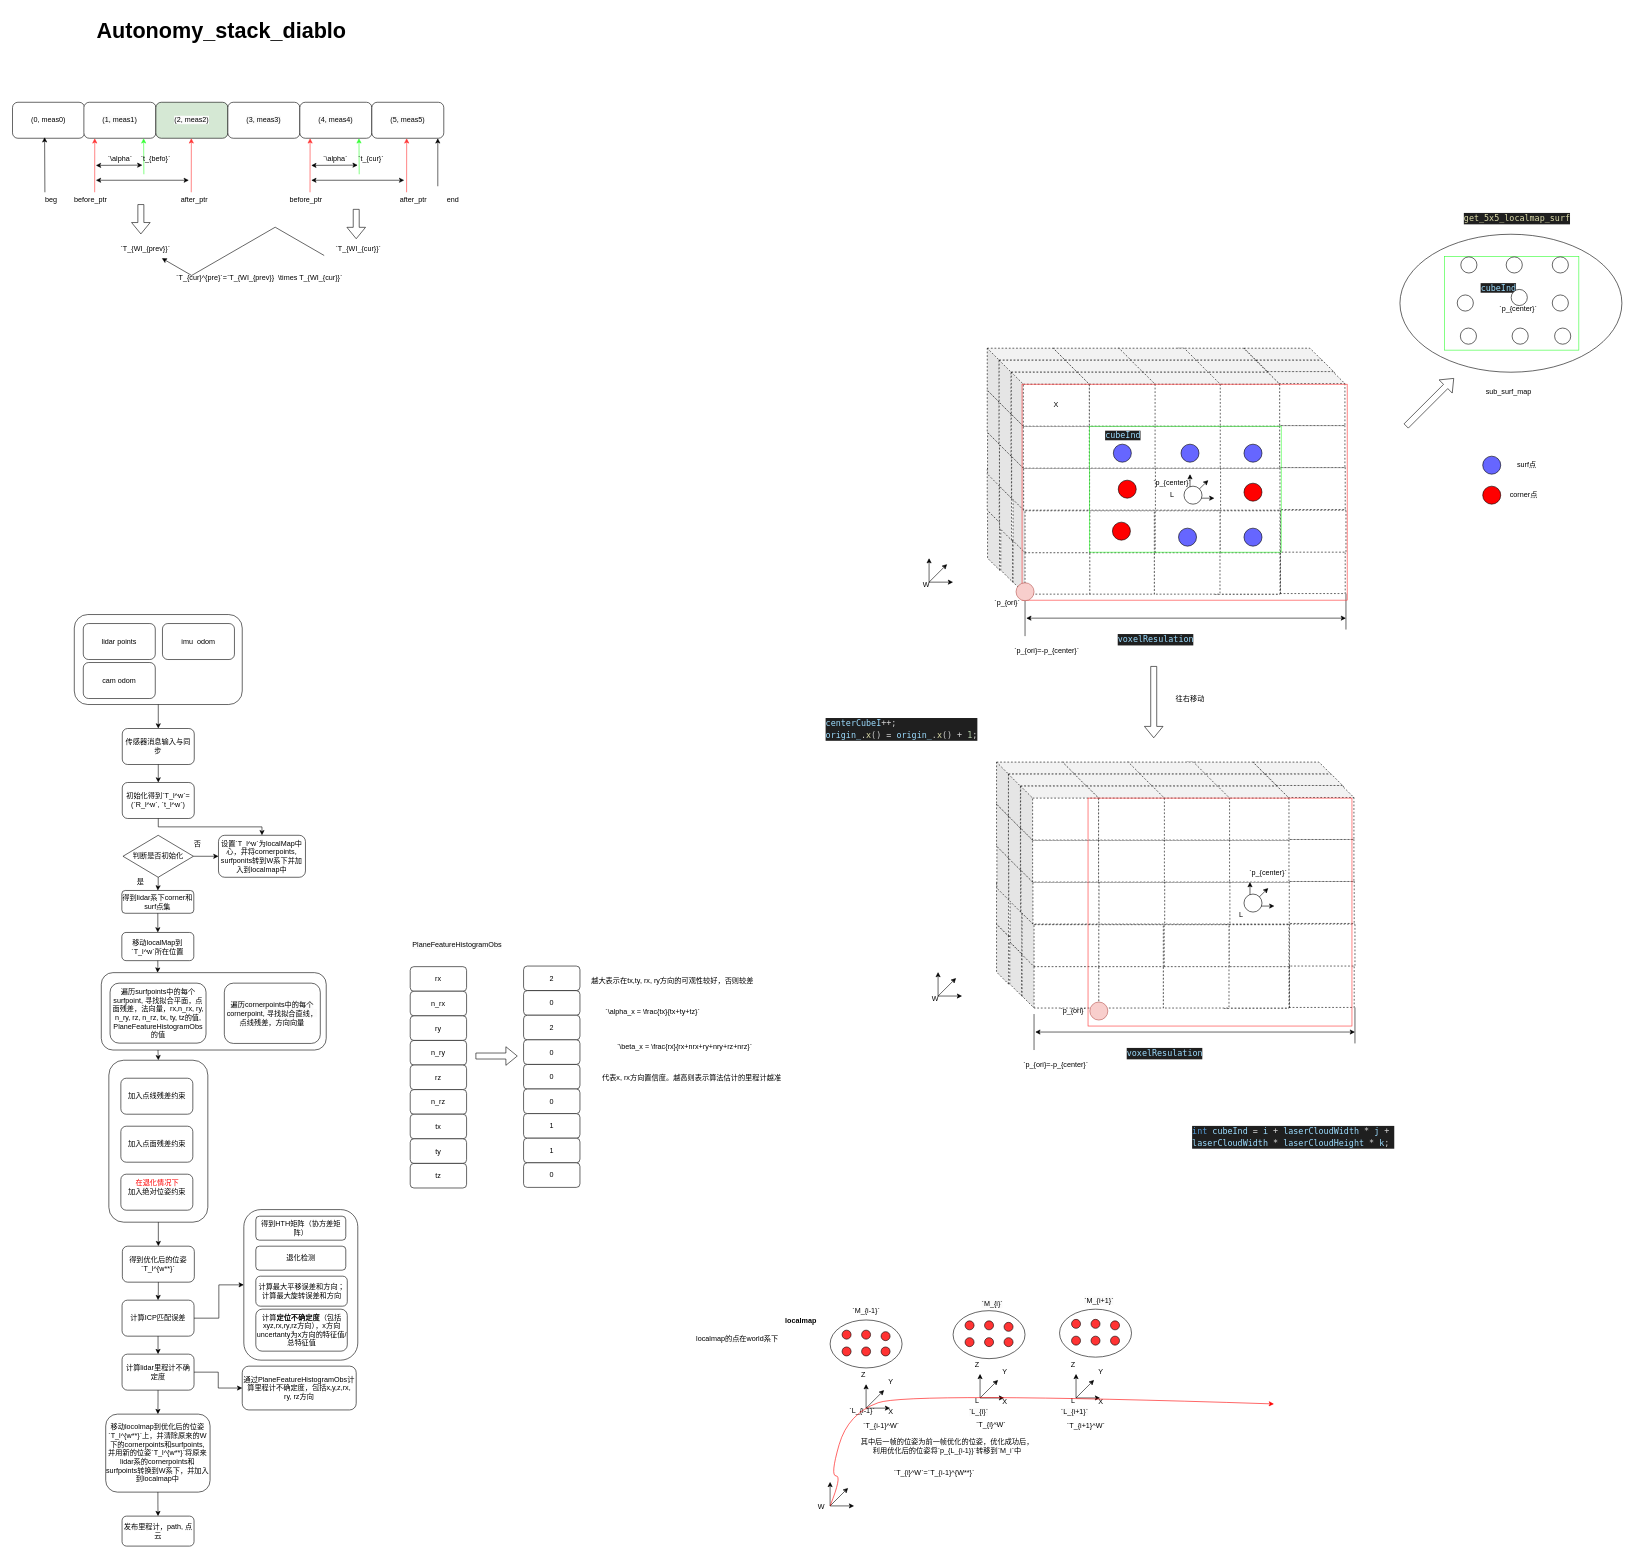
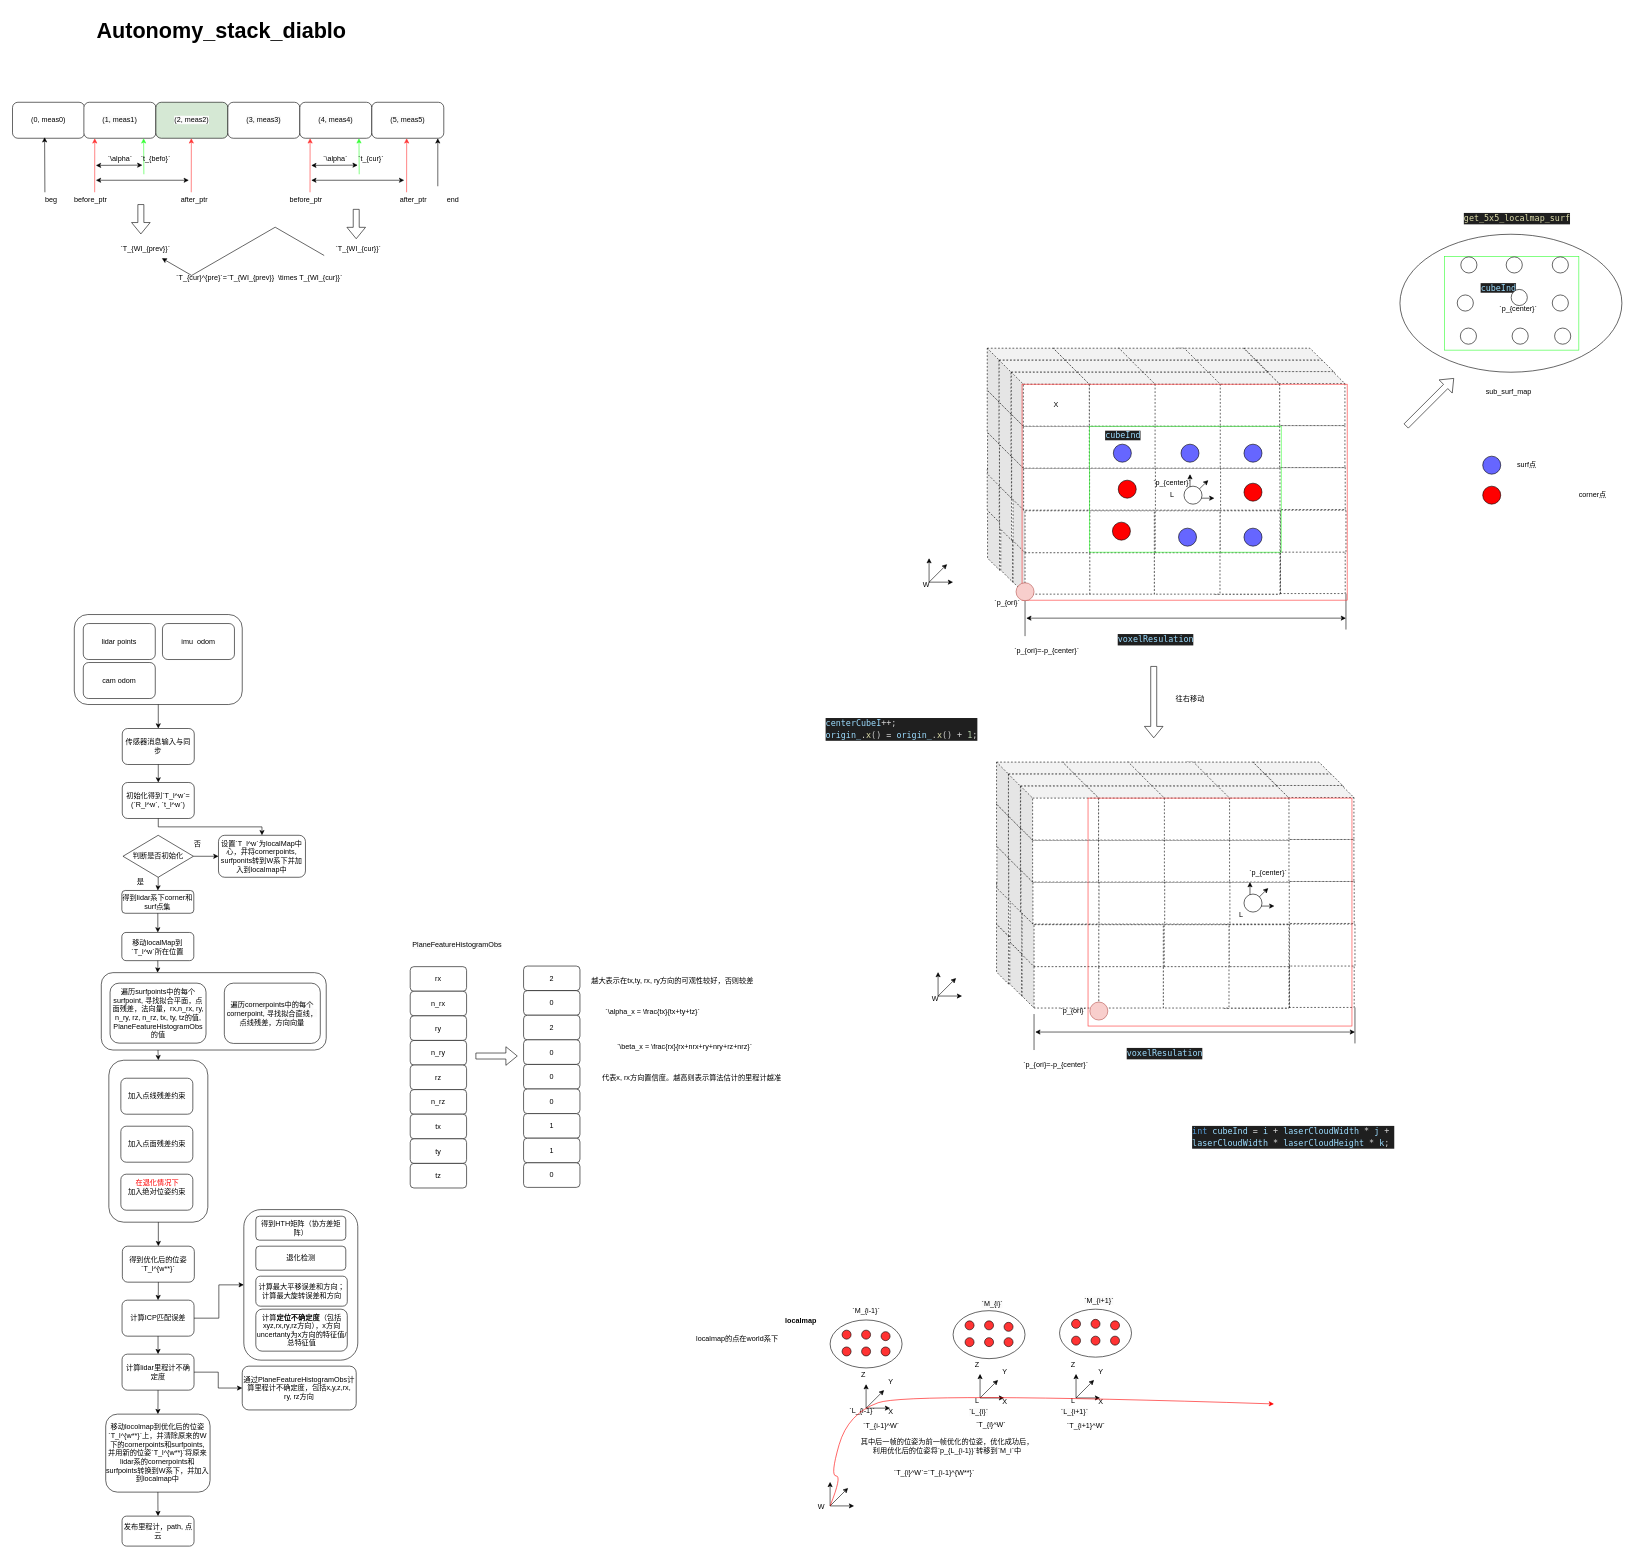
(1524, 495) -> (1593, 495)
